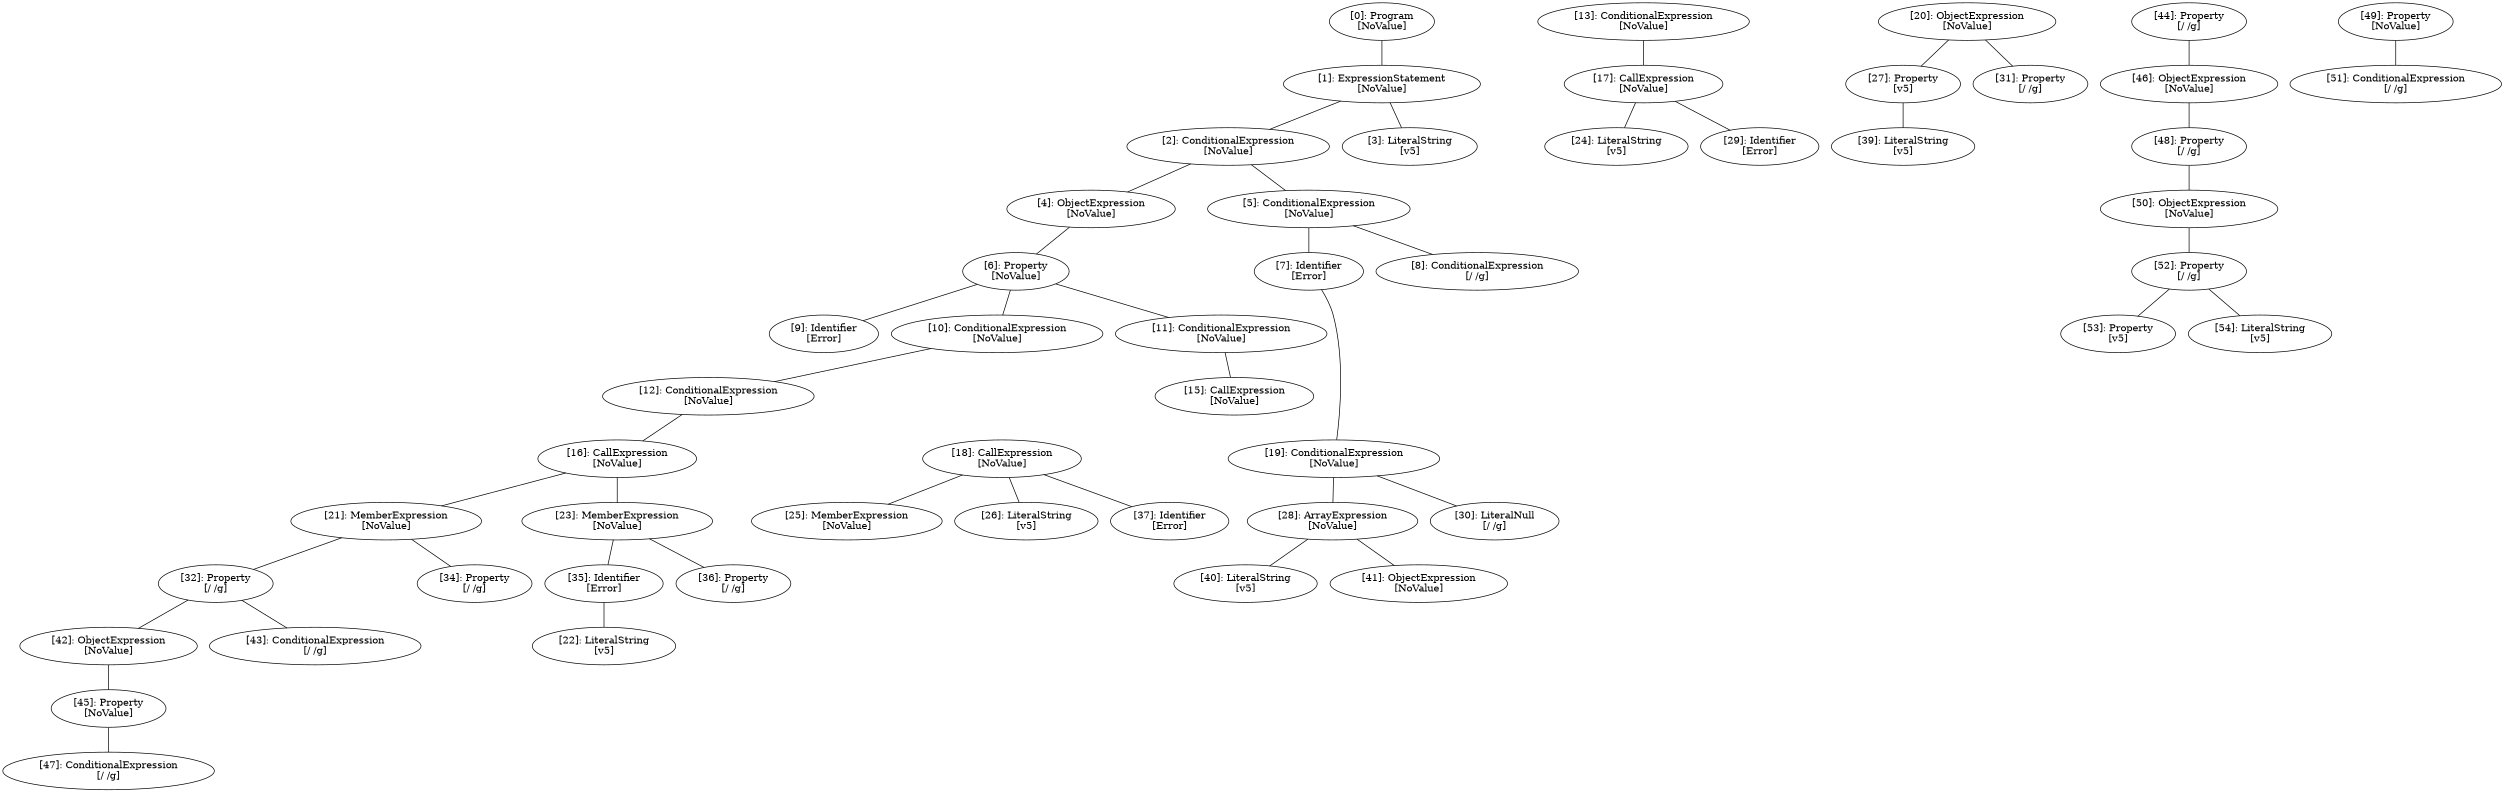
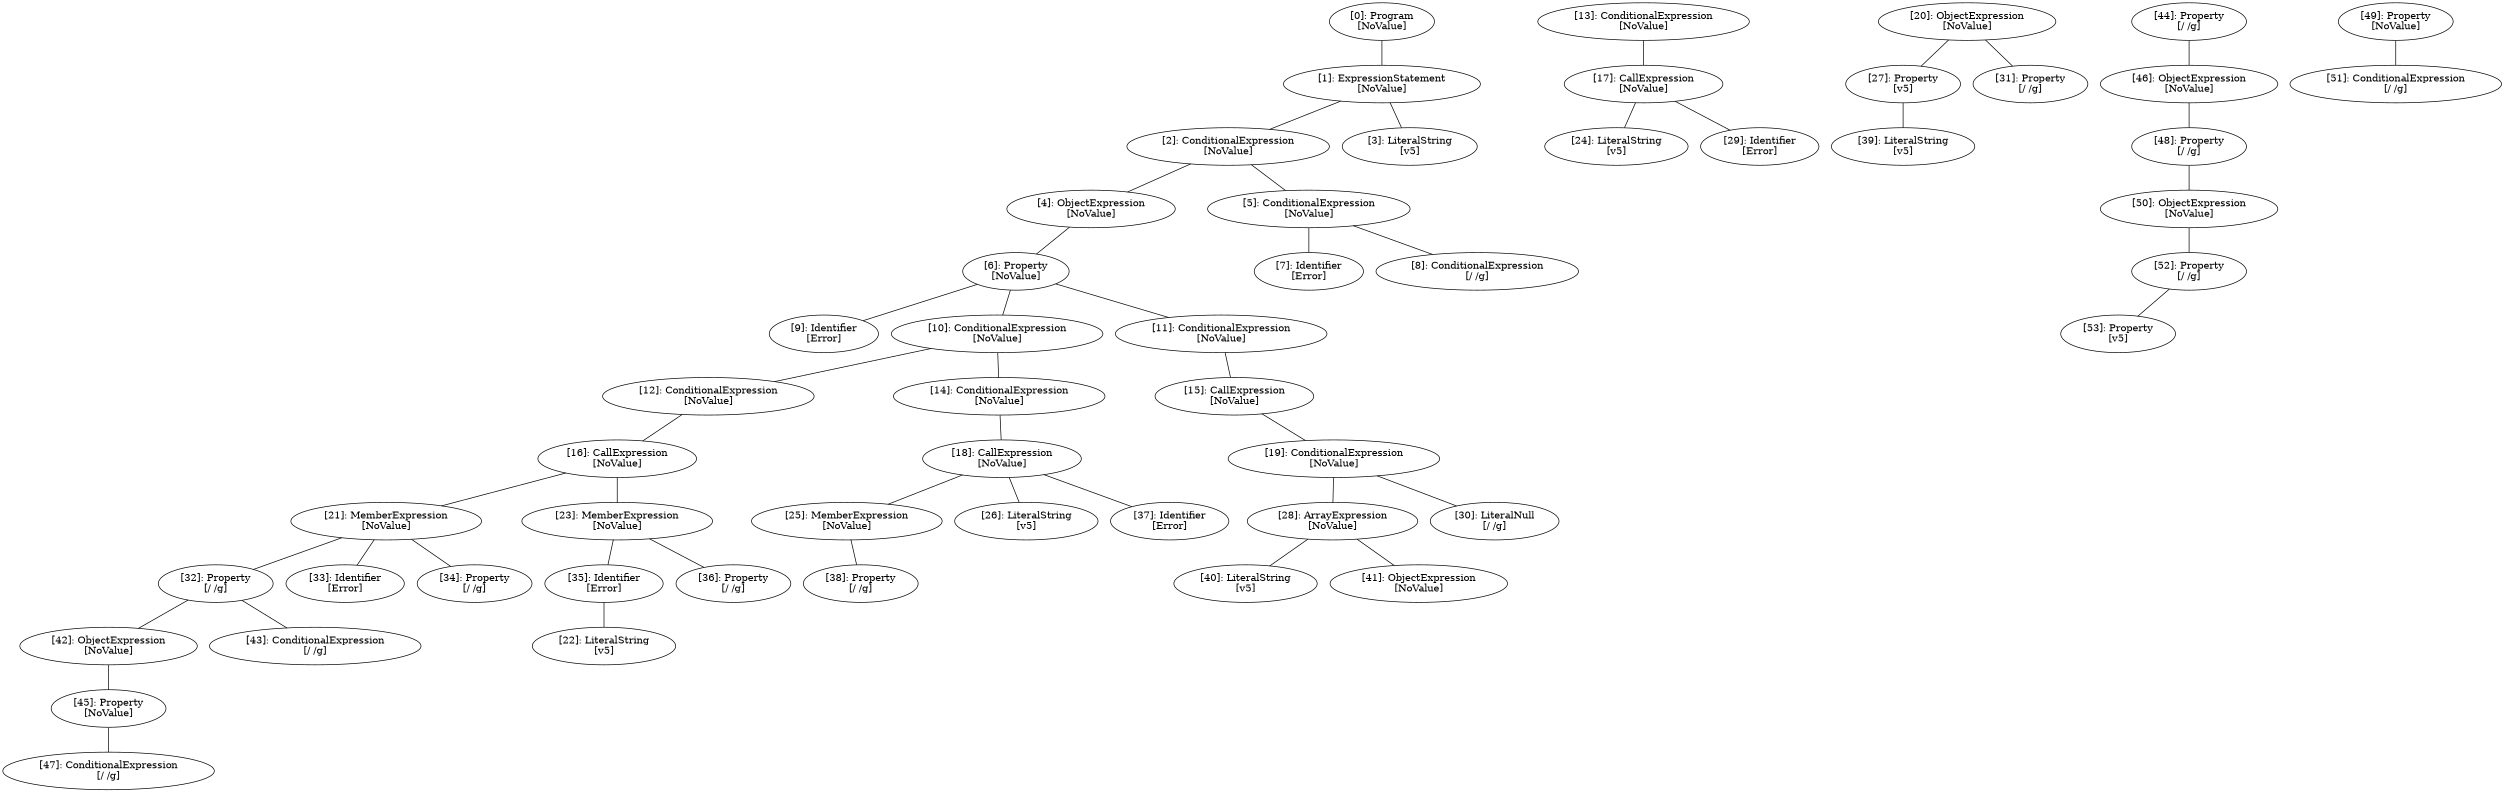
(2260, 334) -> none
(1340, 363) -> (1284, 427)
none -> (999, 396)
none -> (345, 584)
none -> (861, 584)
